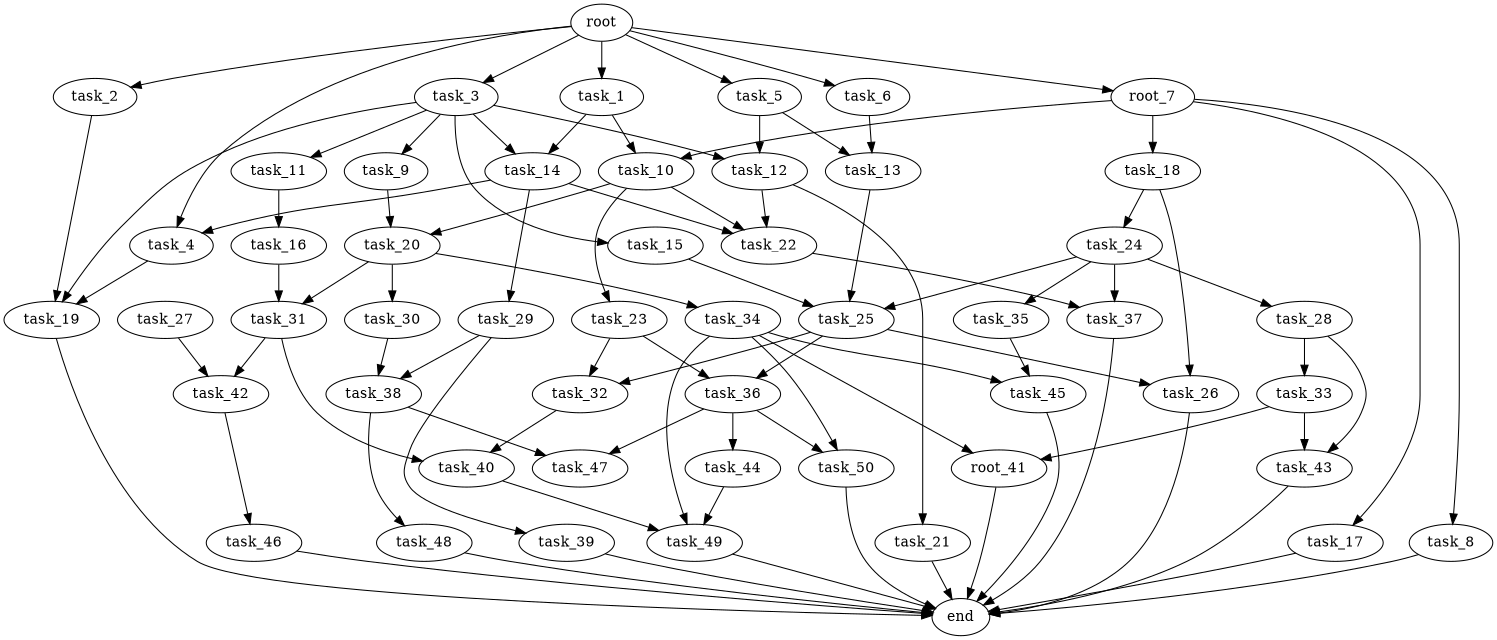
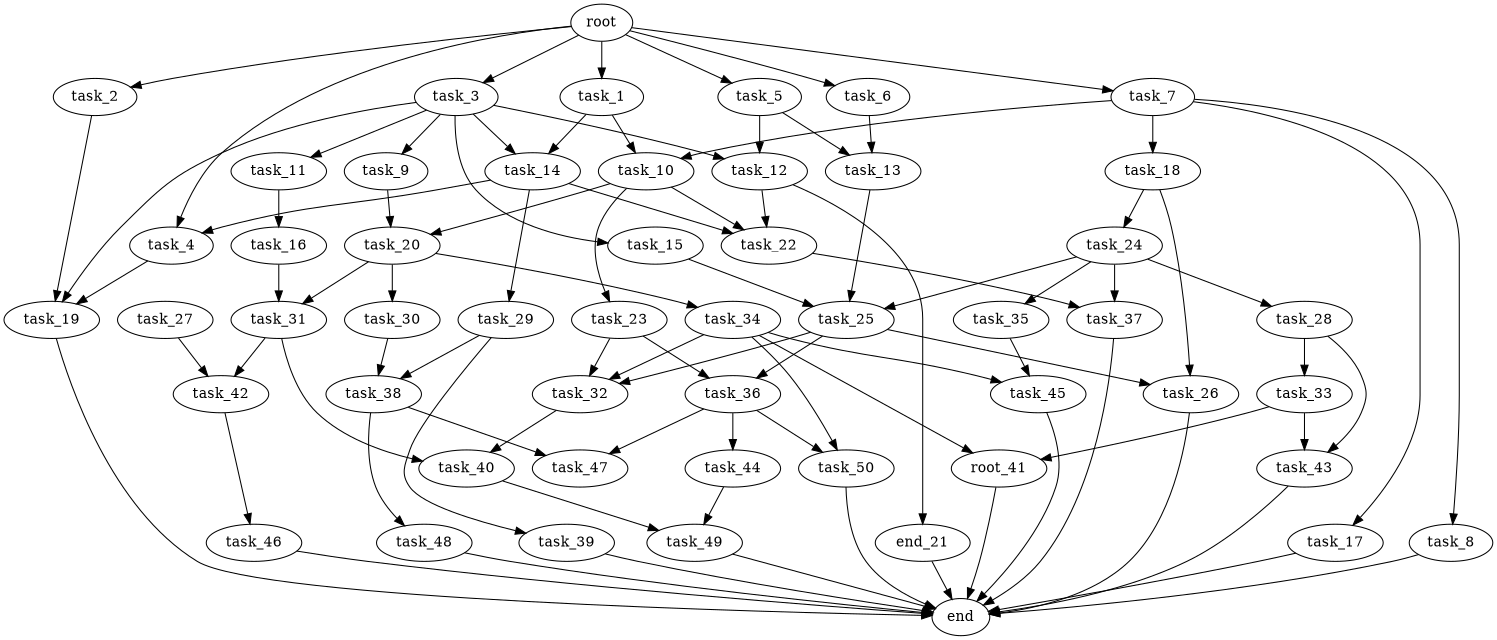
(1153, 97) -> (1153, 97)
(667, 419) -> (659, 356)
(923, 543) -> (923, 543)
